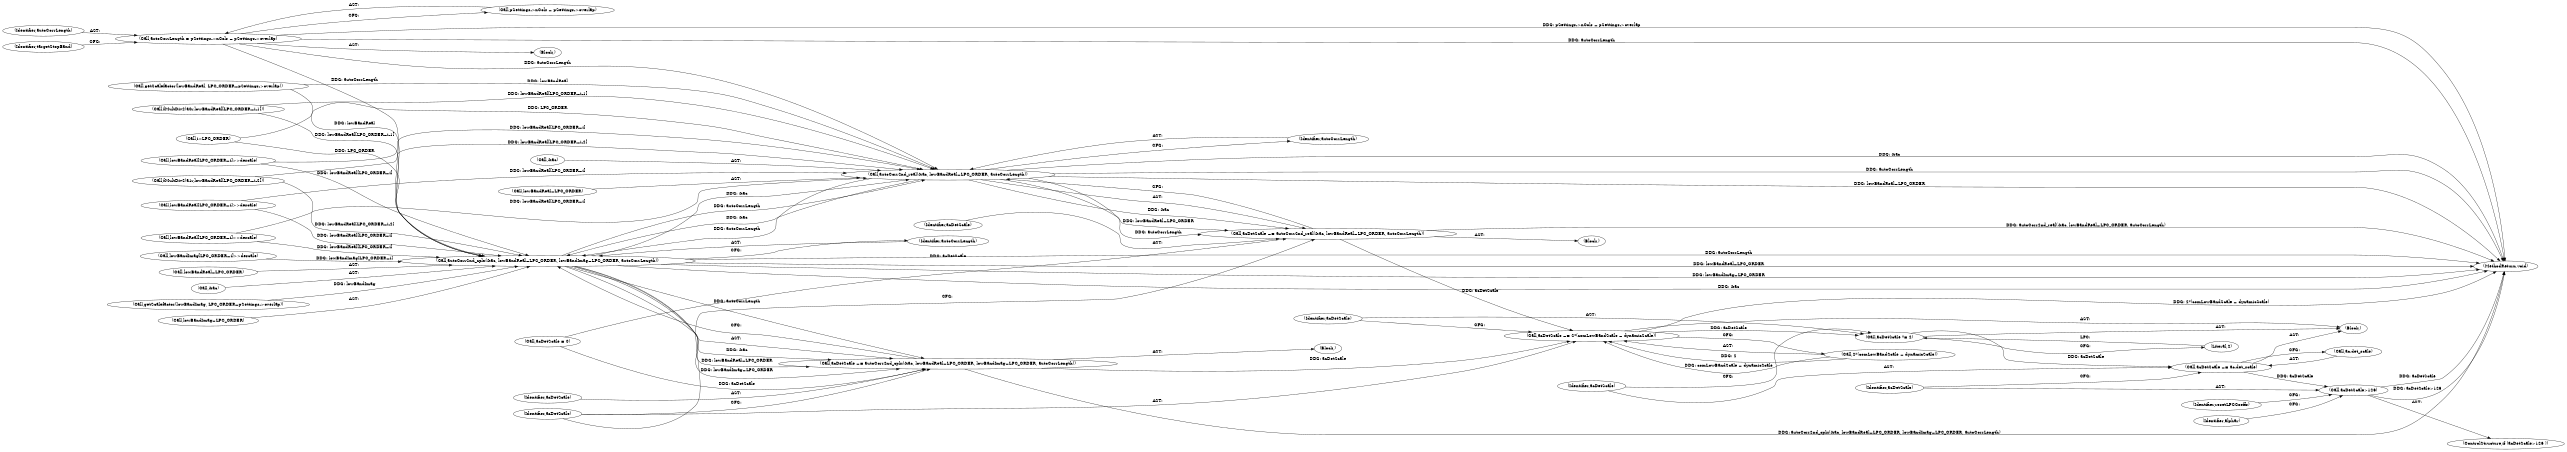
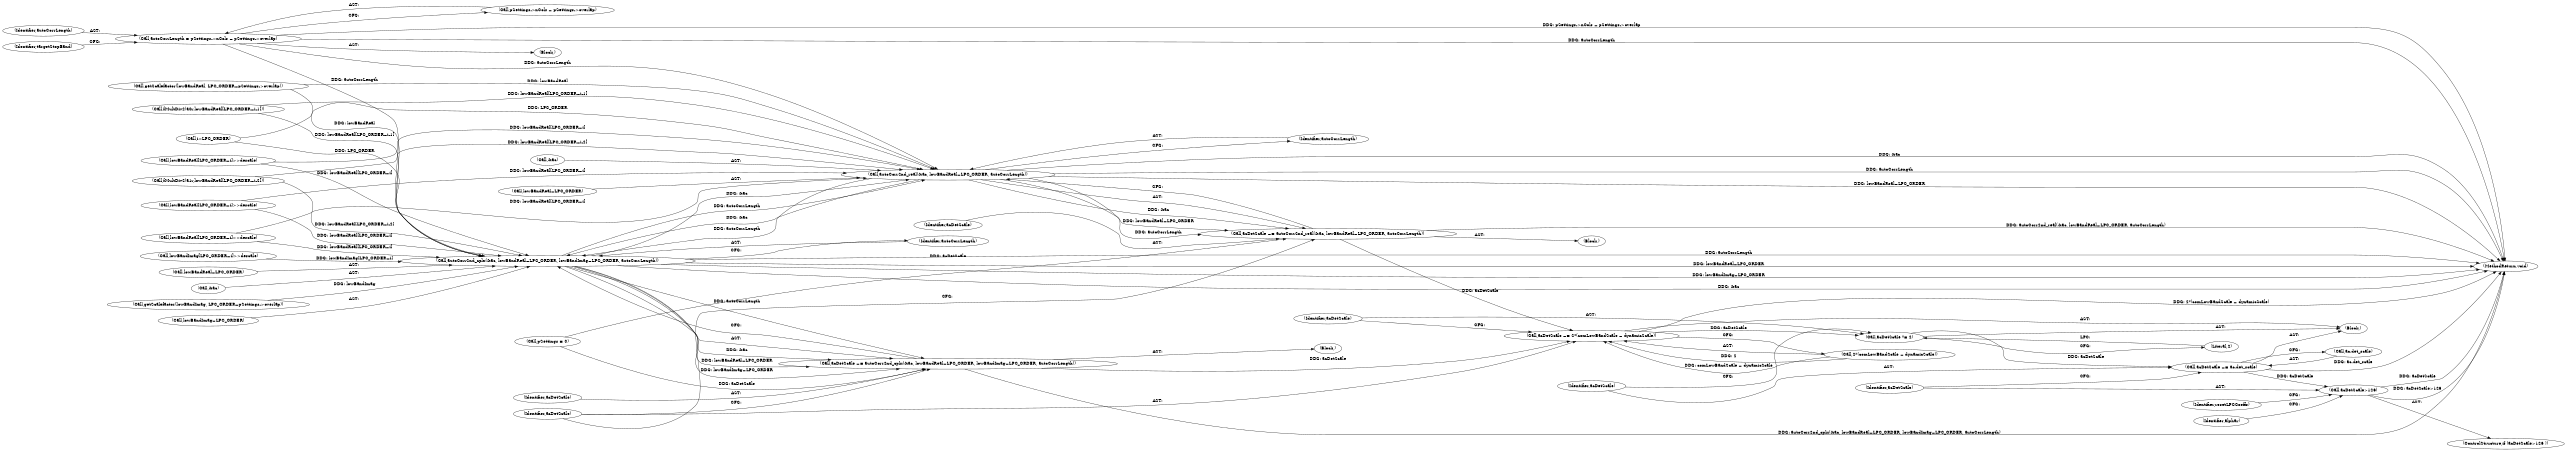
(548, 342) -> (548, 342)
none -> (2398, 360)
